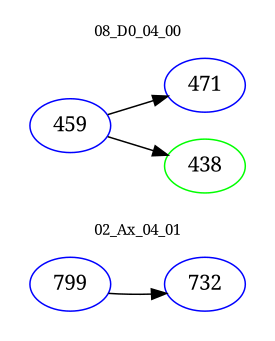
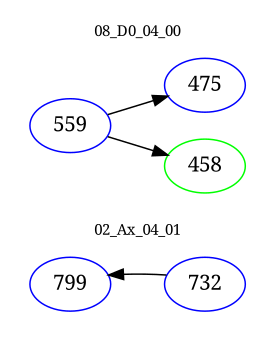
(205, 85) -> (205, 85)
(70, 126) -> (70, 126)
(205, 166) -> (205, 166)
(130, 294) -> (145, 274)
